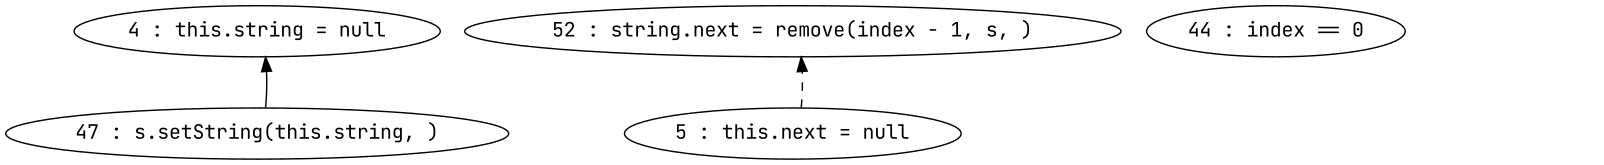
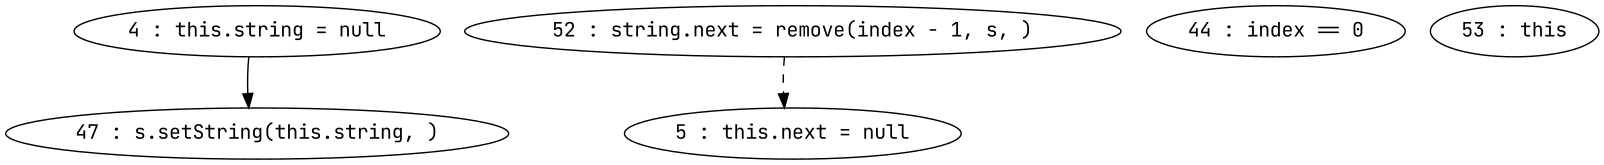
none -> (1515, 31)
(267, 90) -> (248, 75)
(802, 90) -> (783, 75)
